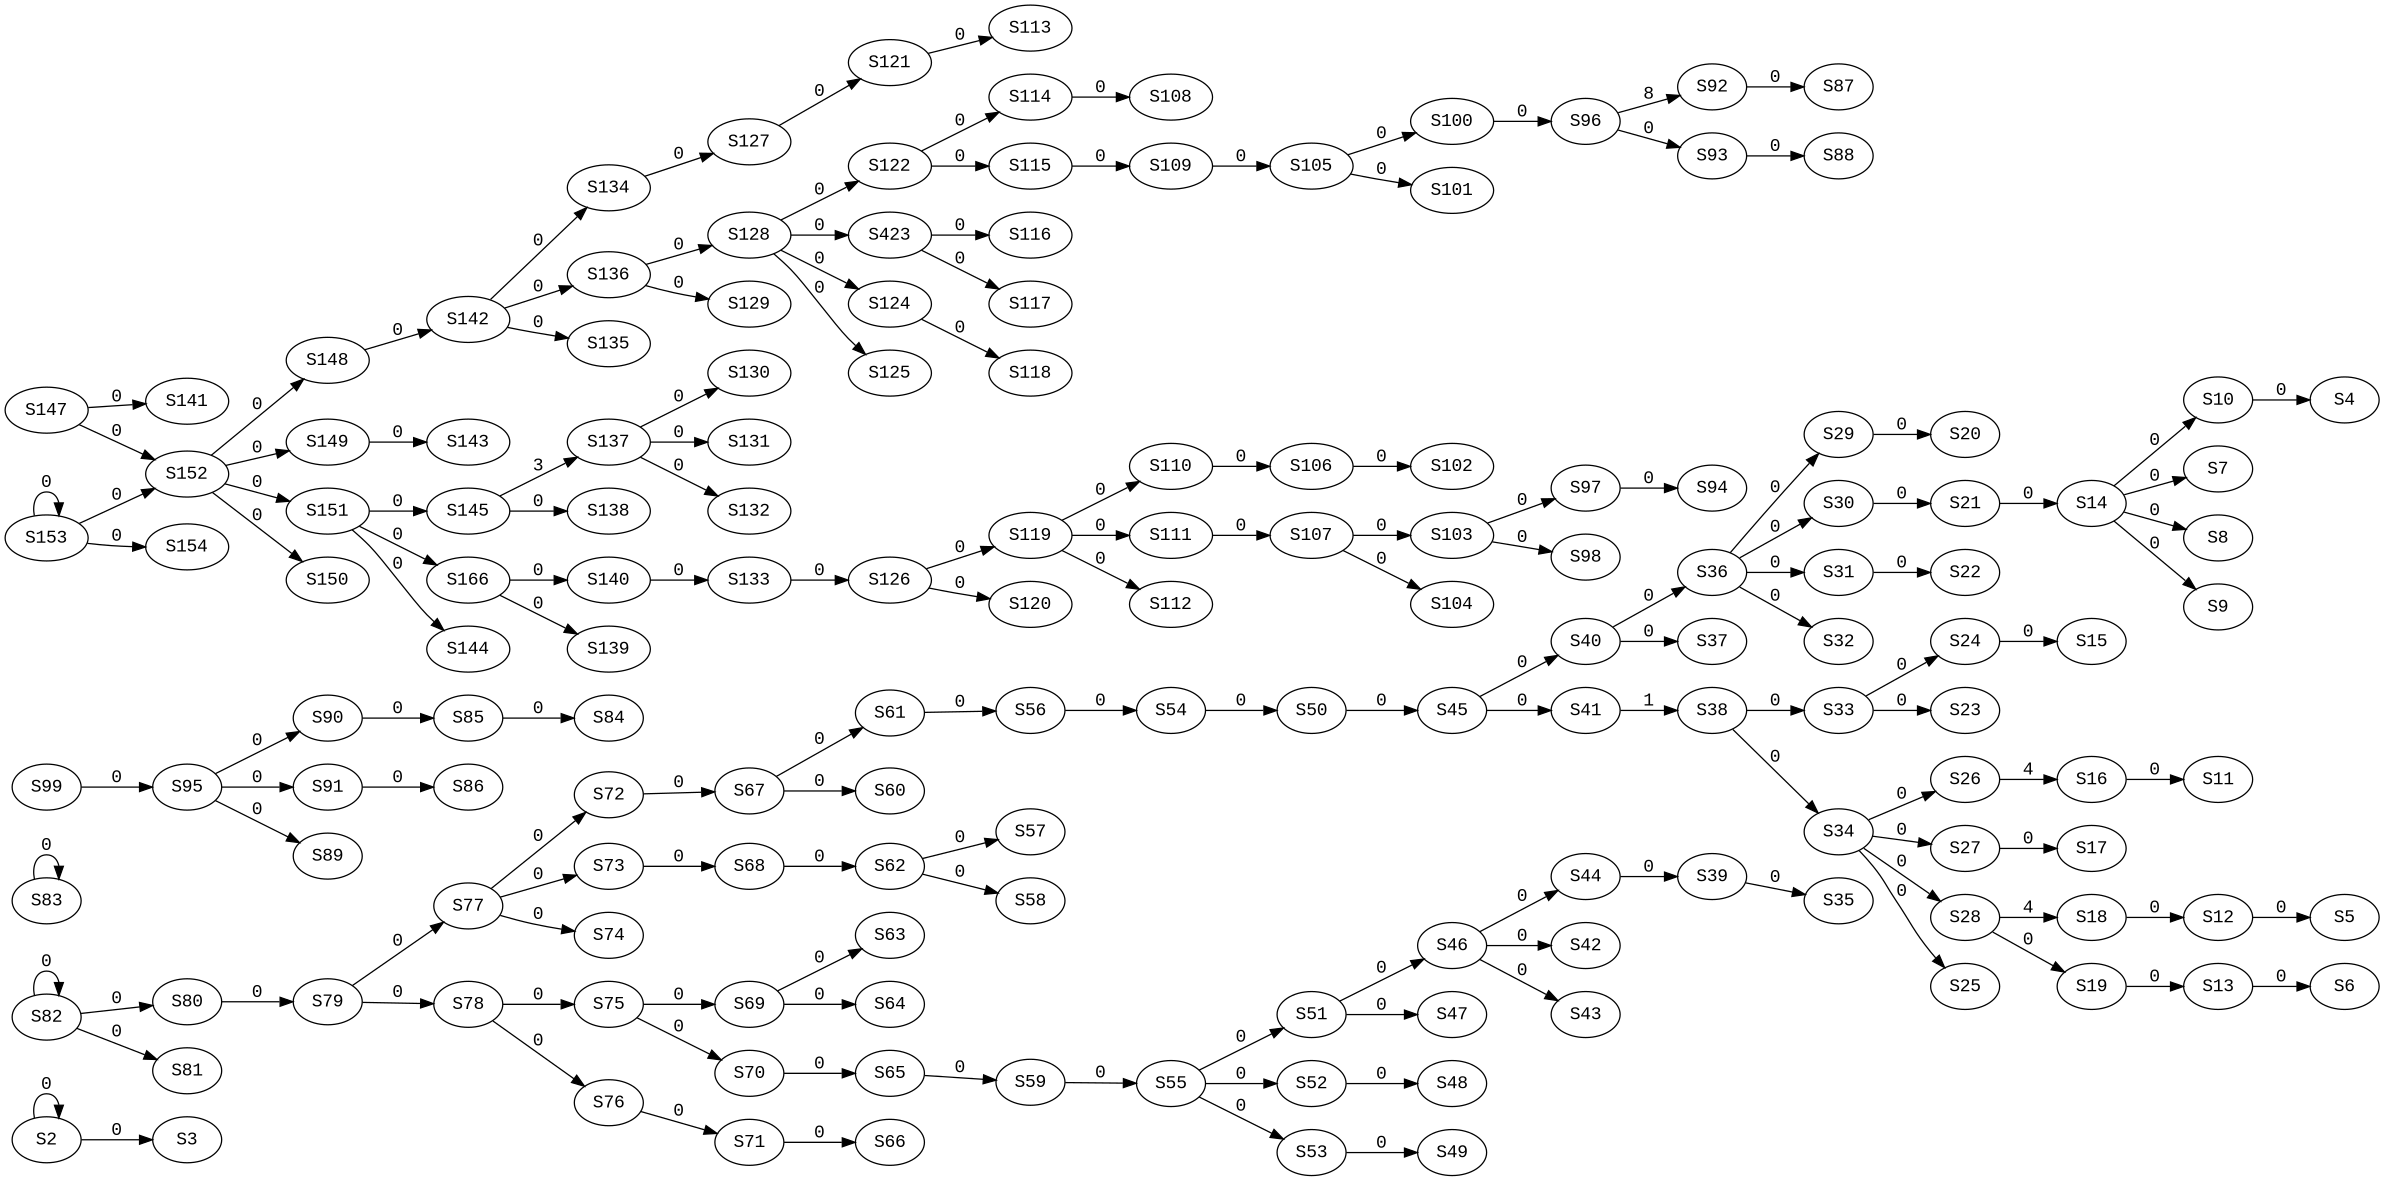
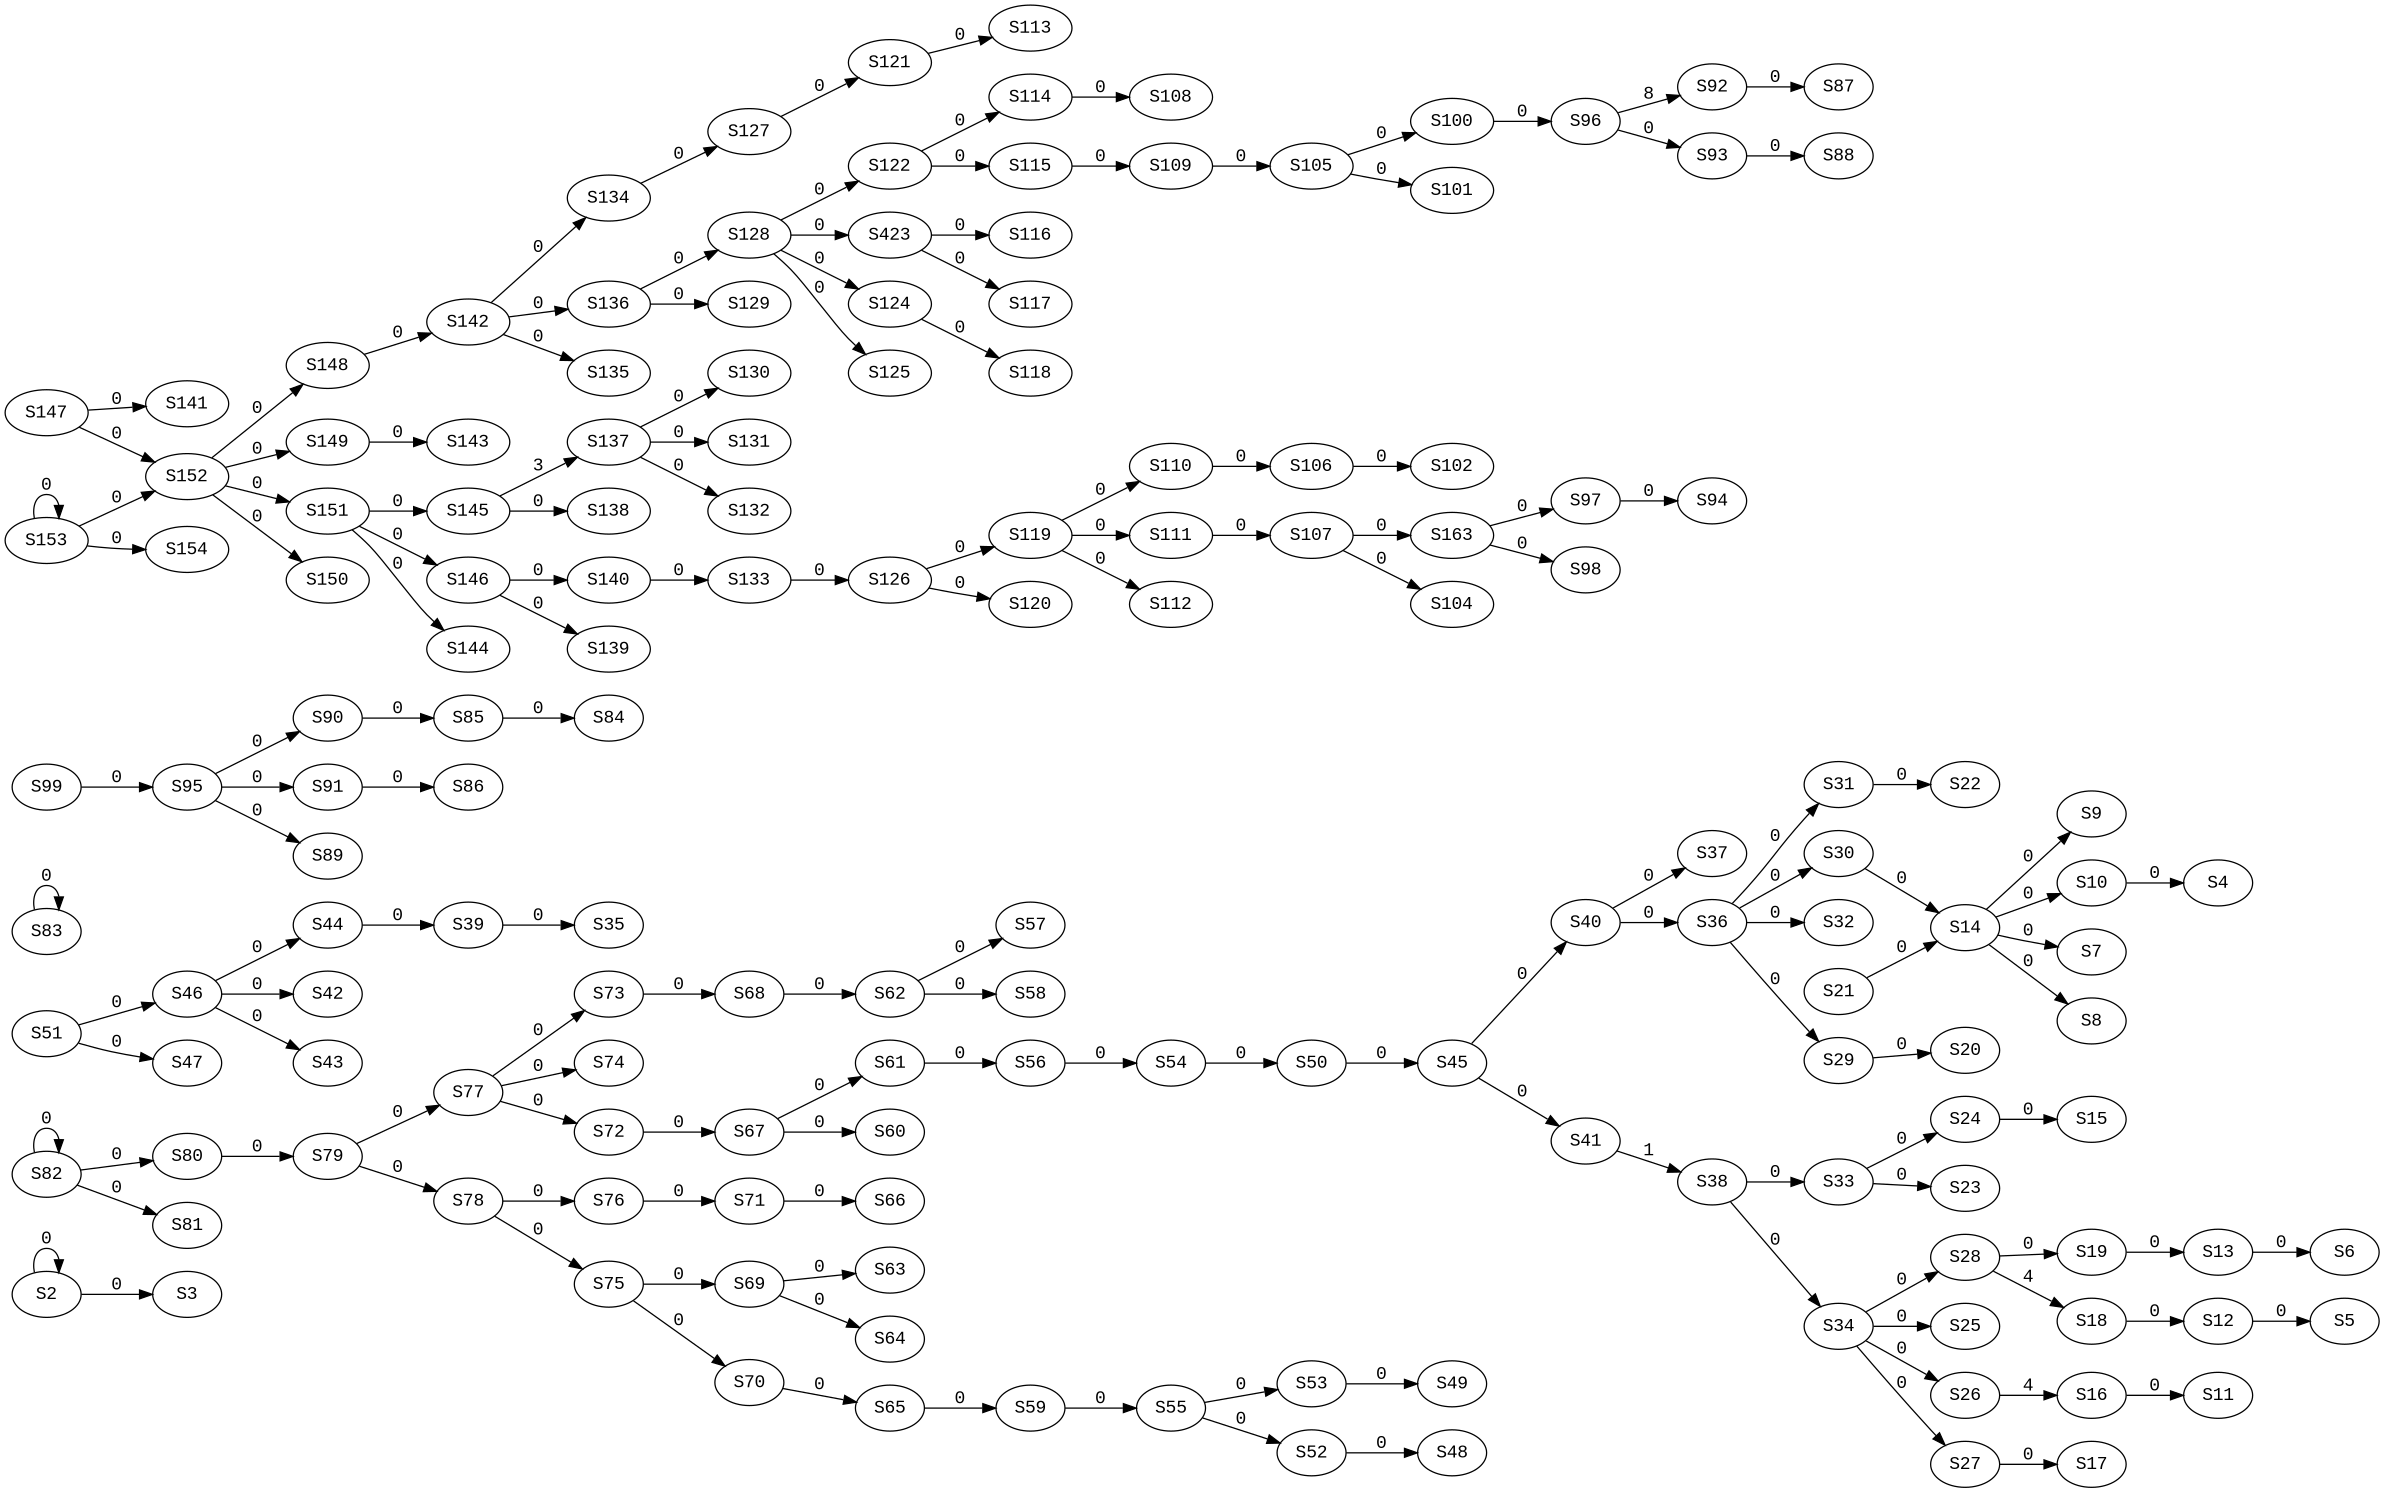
(1895, 503) -> (1896, 887)
(1452, 535) -> (1452, 535)
(468, 580) -> (468, 580)
(1236, 1052) -> none
